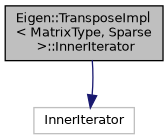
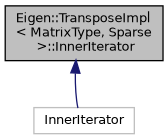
(93, 78) -> (76, 91)
